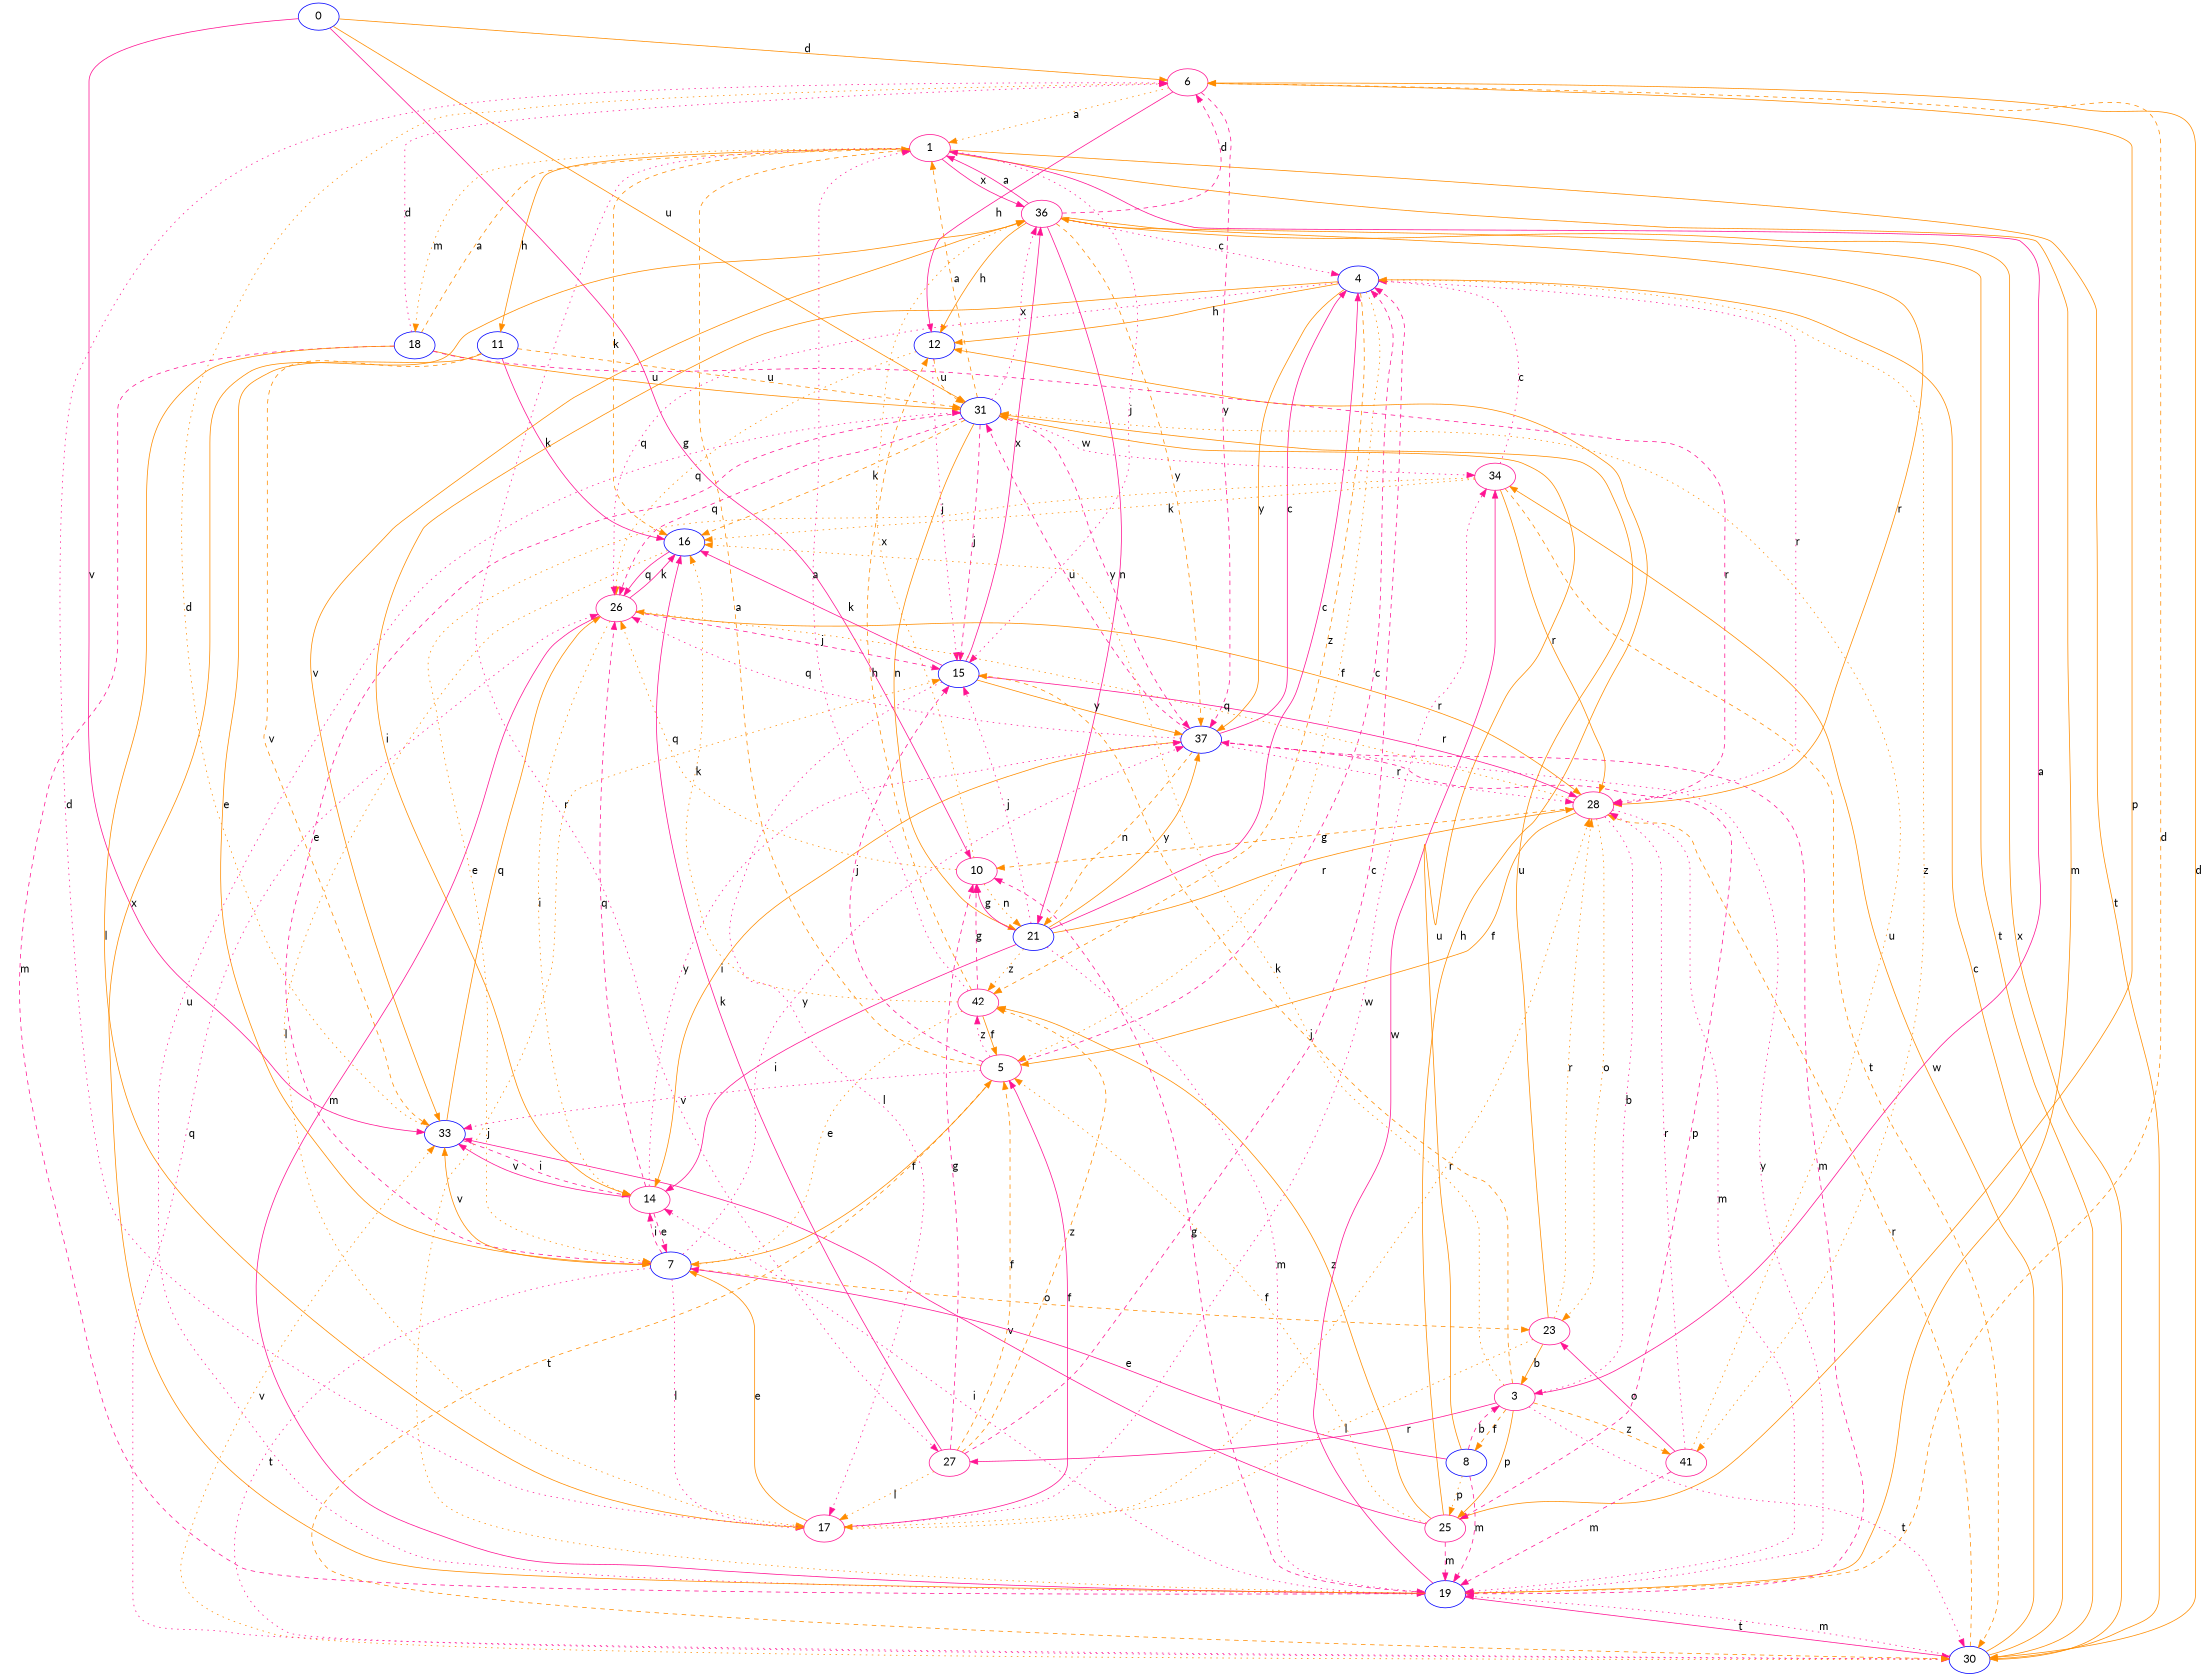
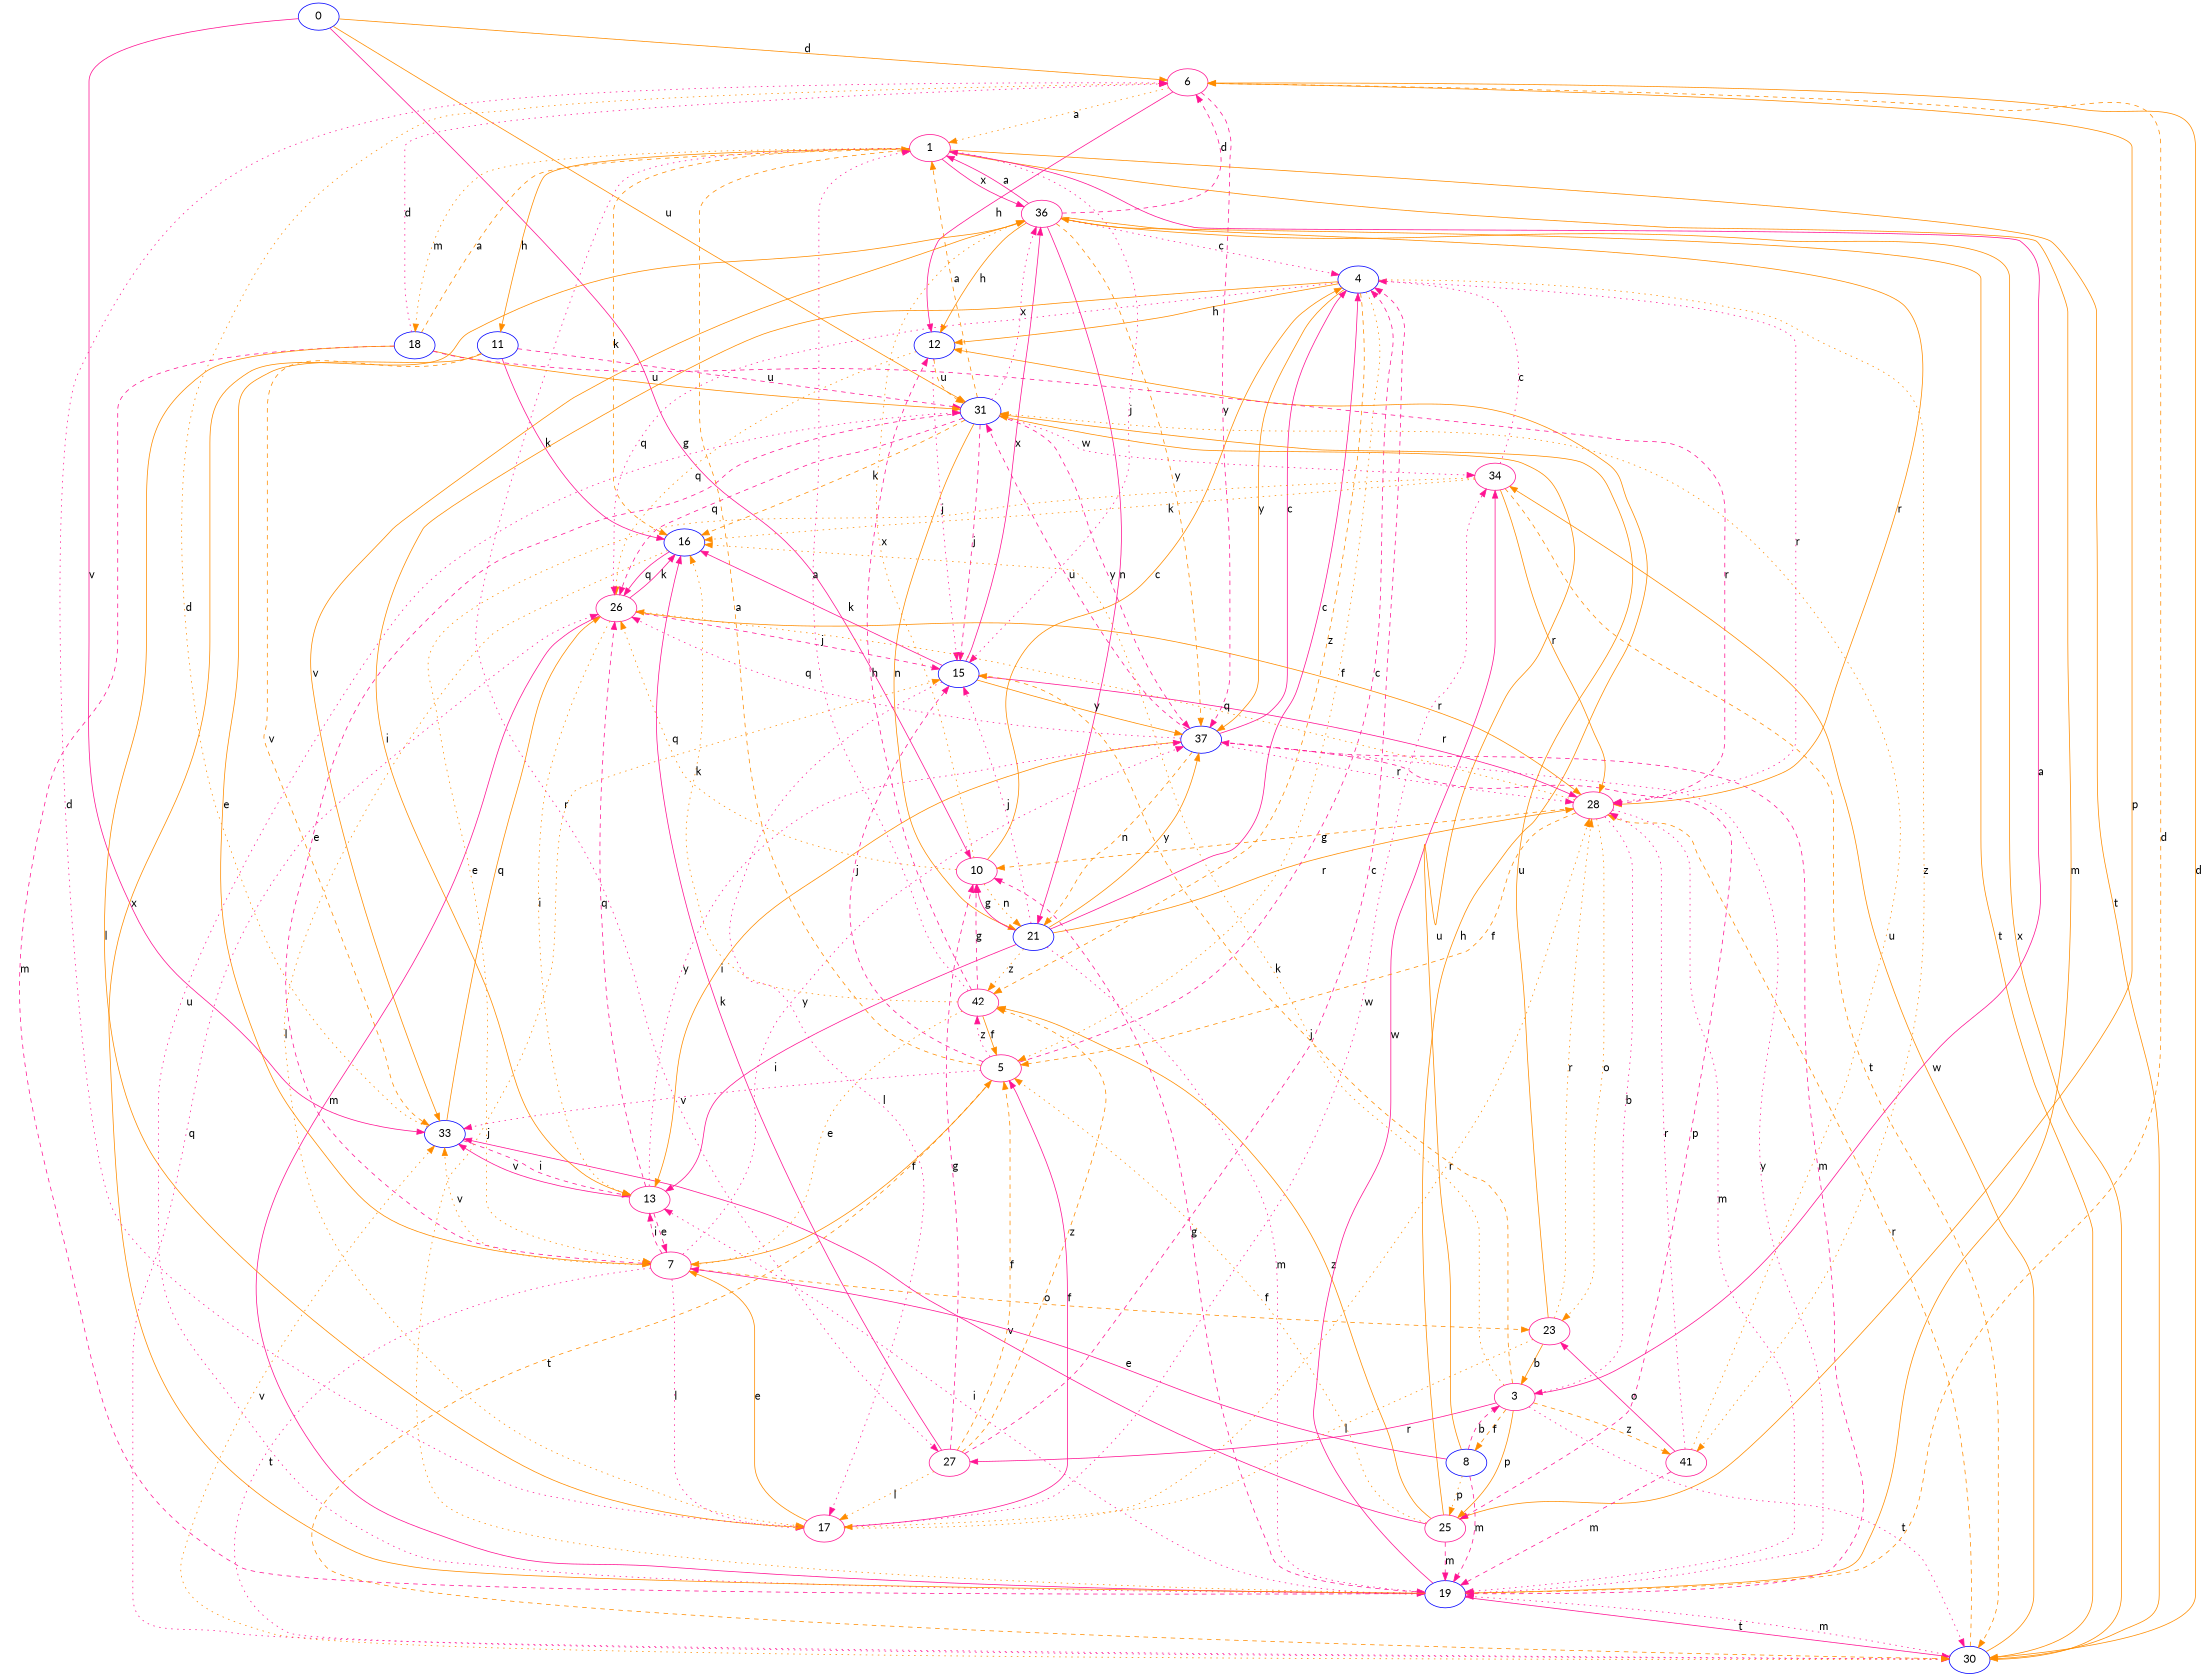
(735, 378) -> (735, 378)
(872, 682) -> (872, 682)
(1952, 763) -> (1141, 585)
(1353, 985) -> (1353, 985)
(650, 1200) -> (650, 1200)
(474, 1236) -> (474, 1236)
(671, 1266) -> (671, 1266)
